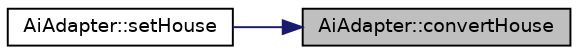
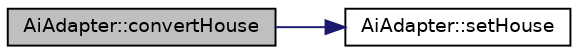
(258, 27) -> (300, 27)
